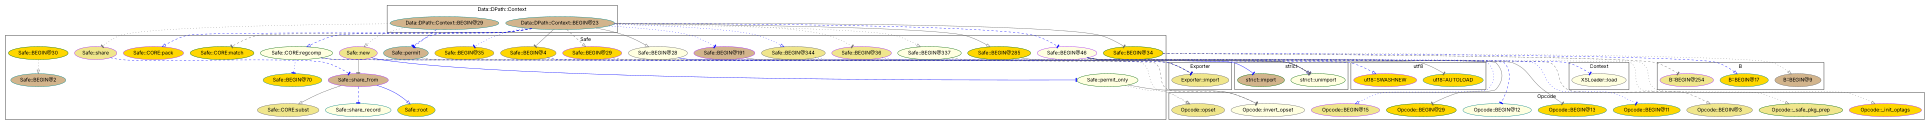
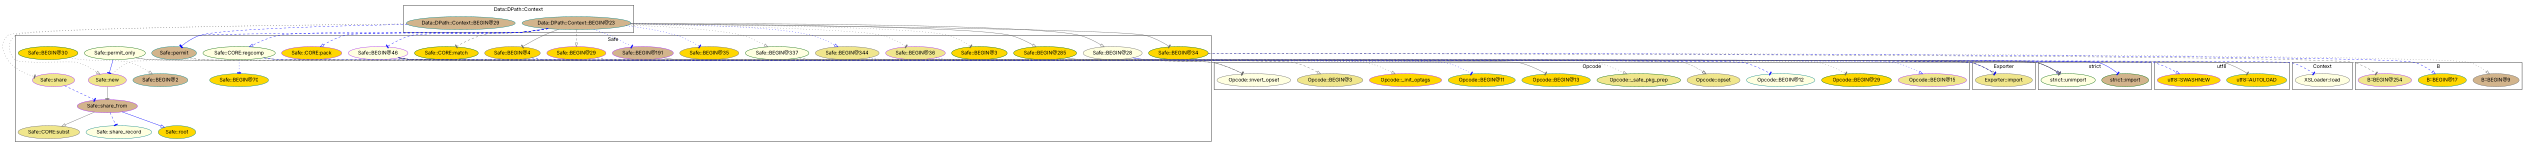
none -> (979, 53)
(1140, 60) -> (1196, 60)
(1339, 60) -> (1123, 60)
(1648, 73) -> (896, 60)
(723, 77) -> (111, 66)
